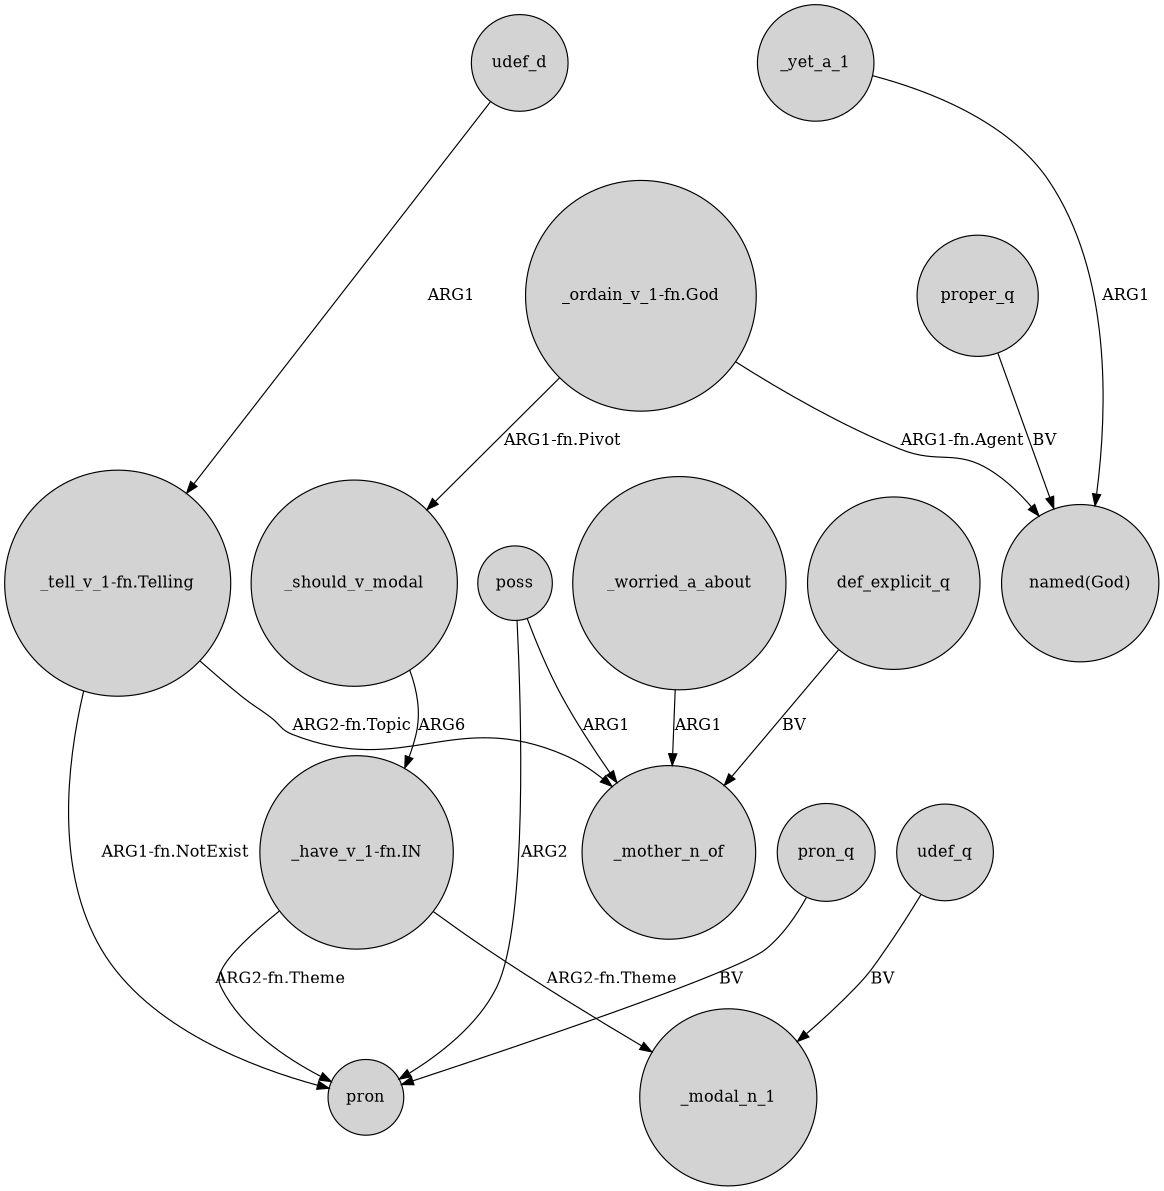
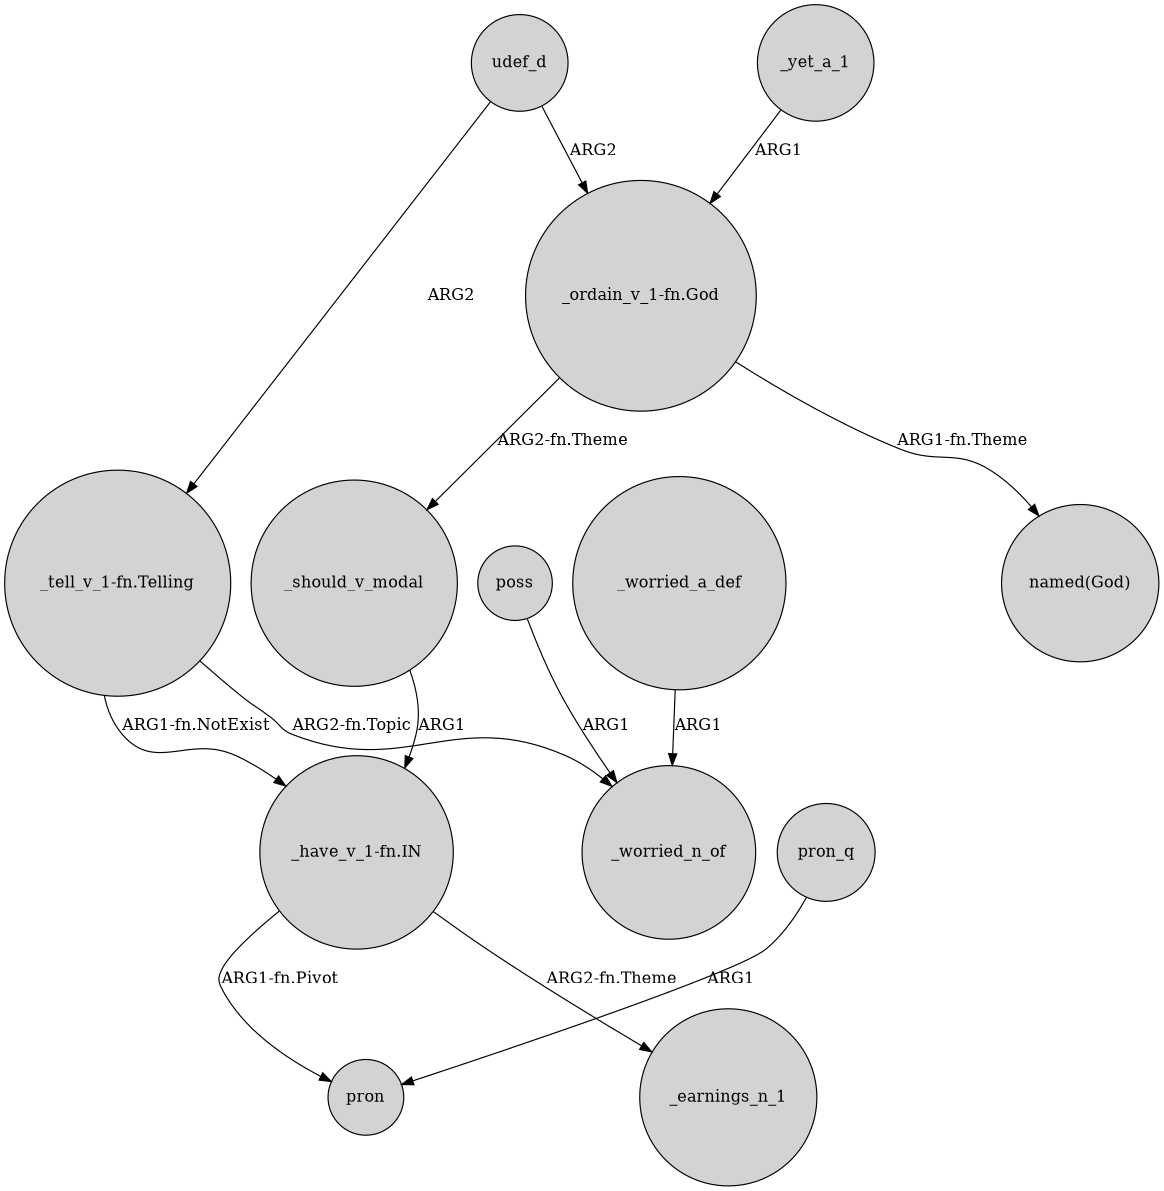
none -> (562, 145)
(1075, 231) -> (749, 152)
(452, 296) -> (452, 296)
(978, 296) -> none
(563, 441) -> (563, 441)
(963, 441) -> (963, 441)
(679, 583) -> (679, 583)
(894, 583) -> none
(442, 726) -> (442, 726)
(669, 852) -> (669, 852)
(945, 852) -> none
(518, 867) -> none
(101, 948) -> (178, 751)
(280, 979) -> (280, 979)
(731, 979) -> (731, 979)
(728, 1097) -> (728, 1097)
